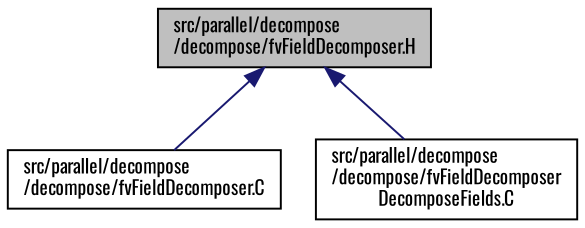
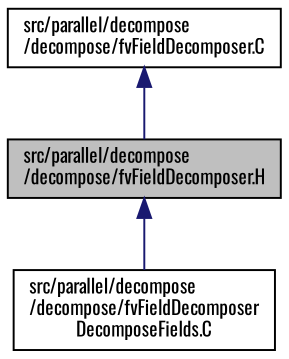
(212, 116) -> (144, 113)
